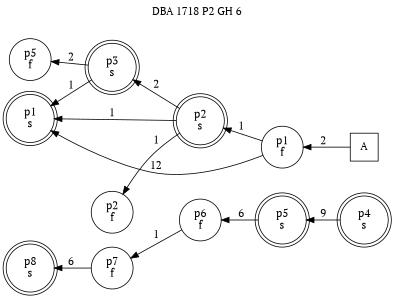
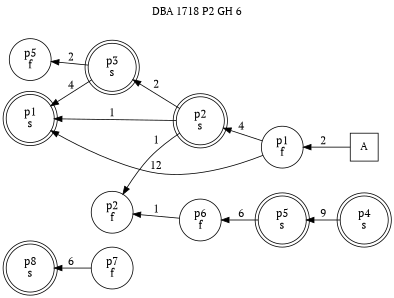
(71, 86) -> (71, 86)
(241, 127) -> (241, 127)
(160, 242) -> (160, 216)
